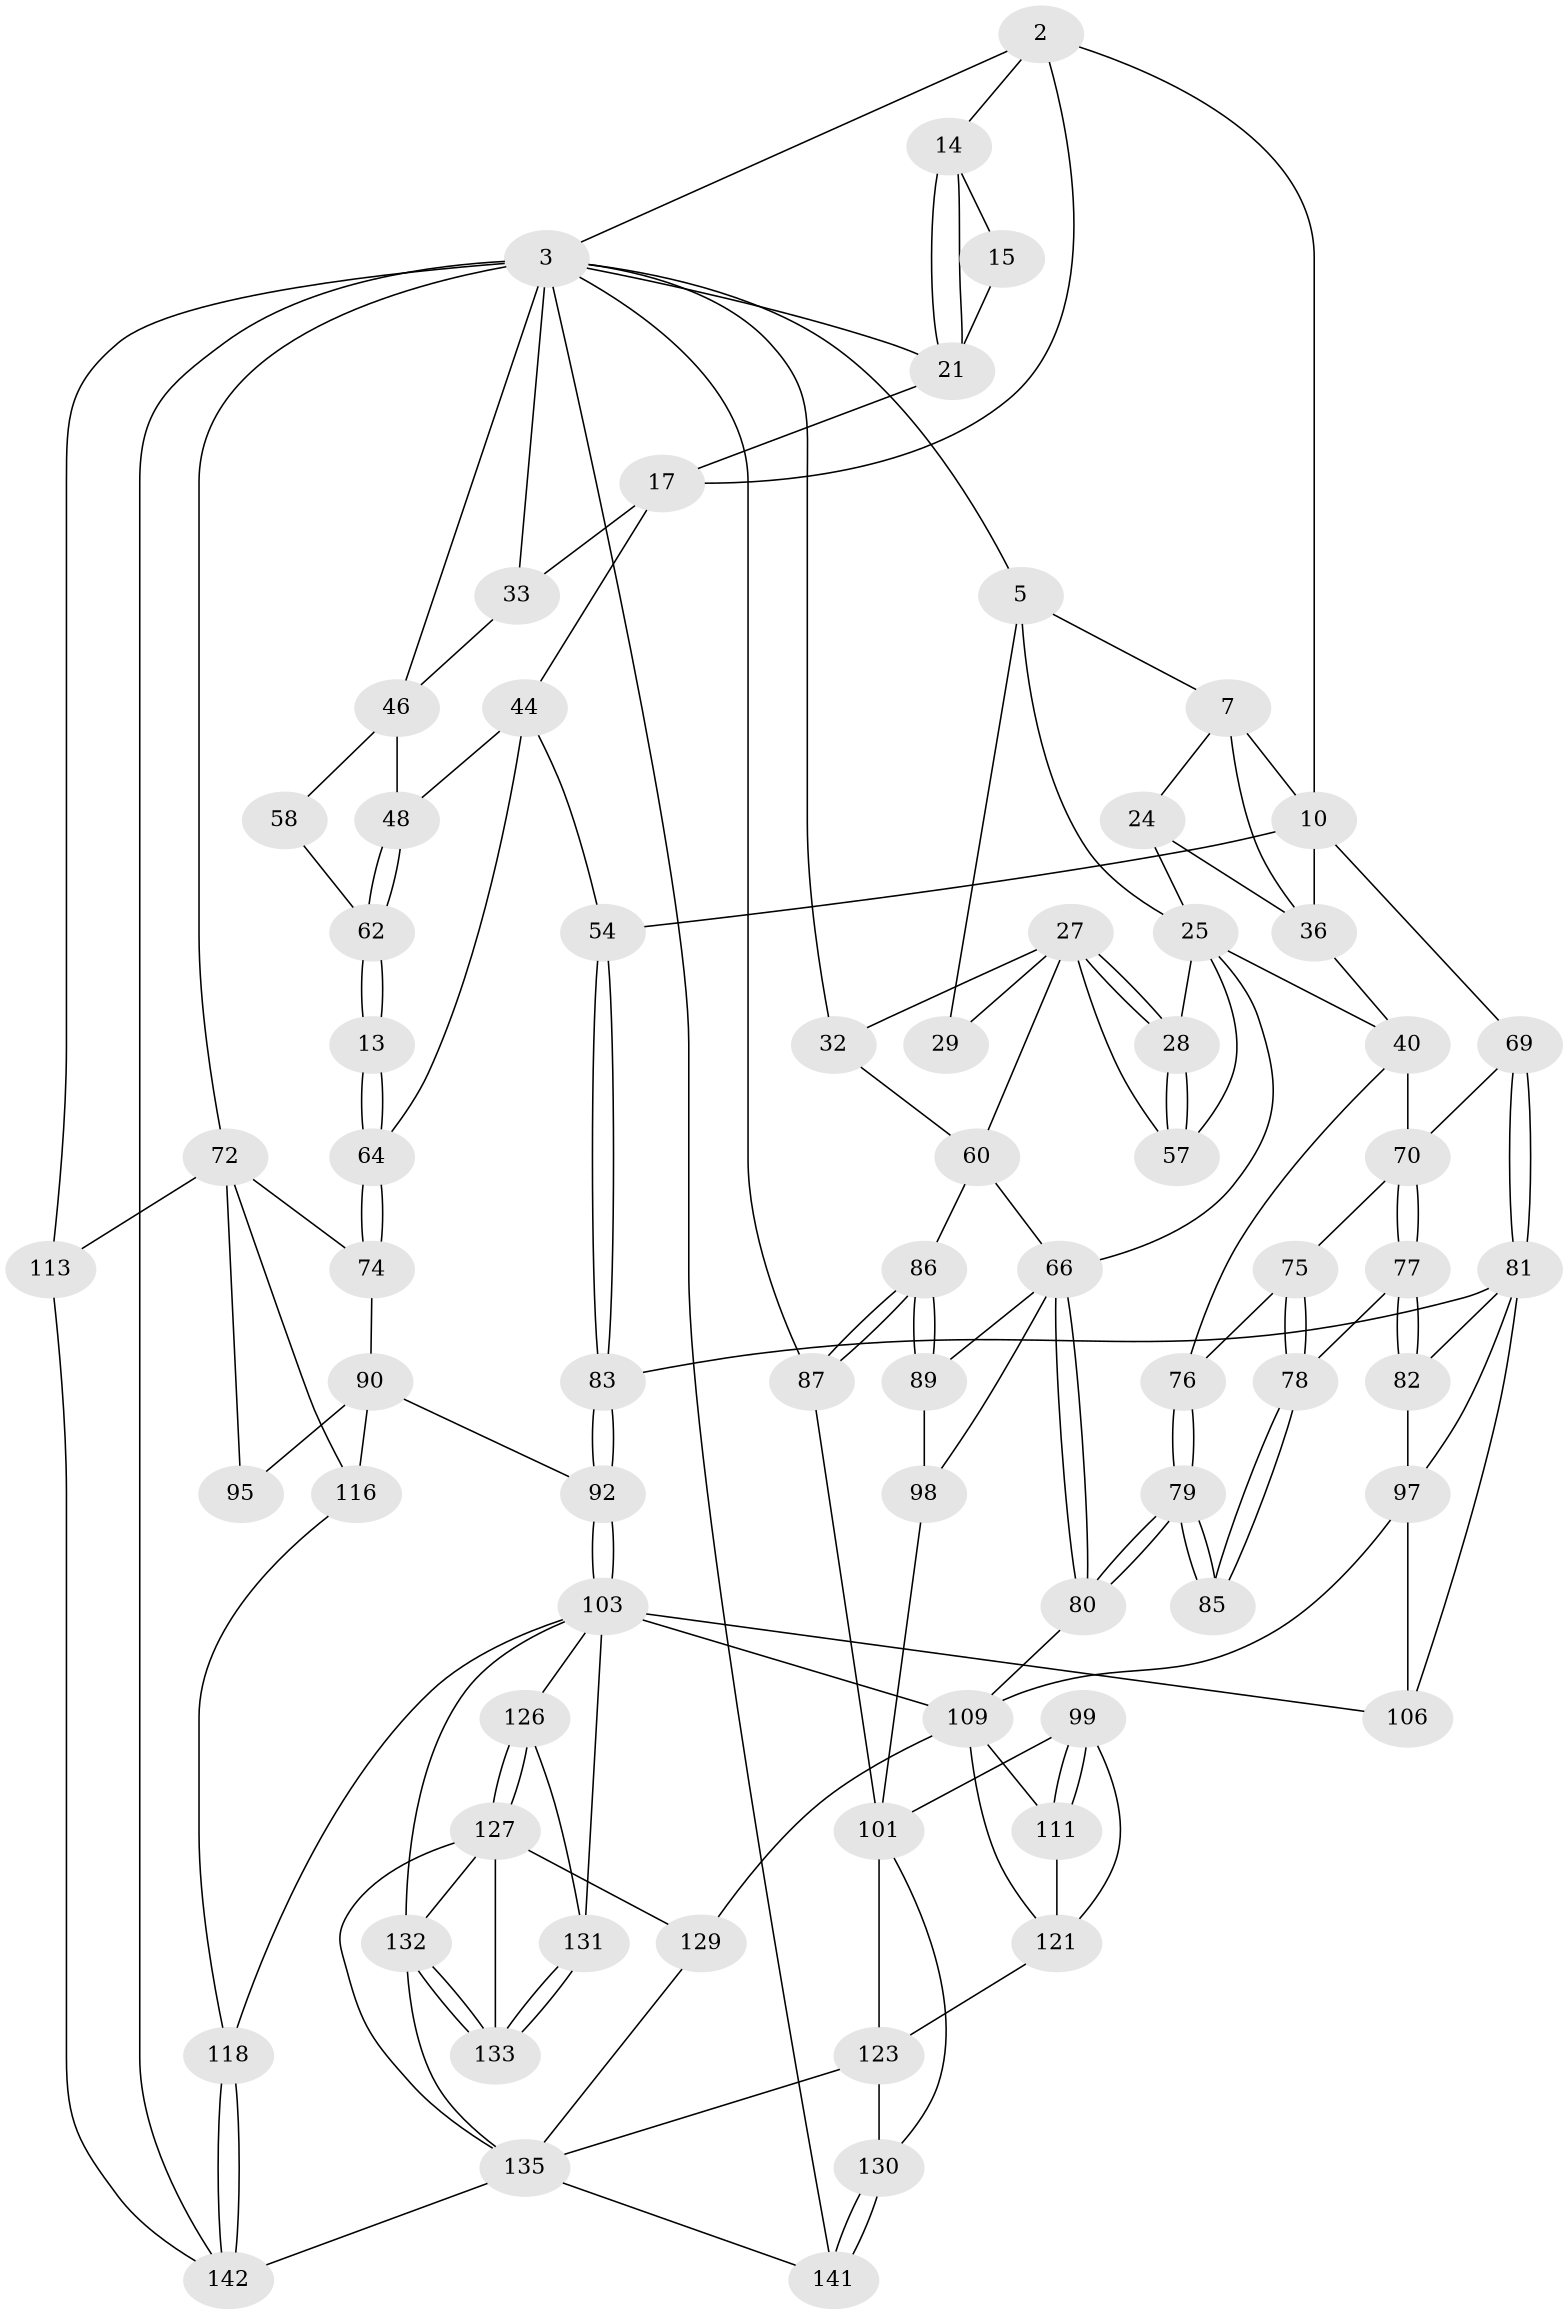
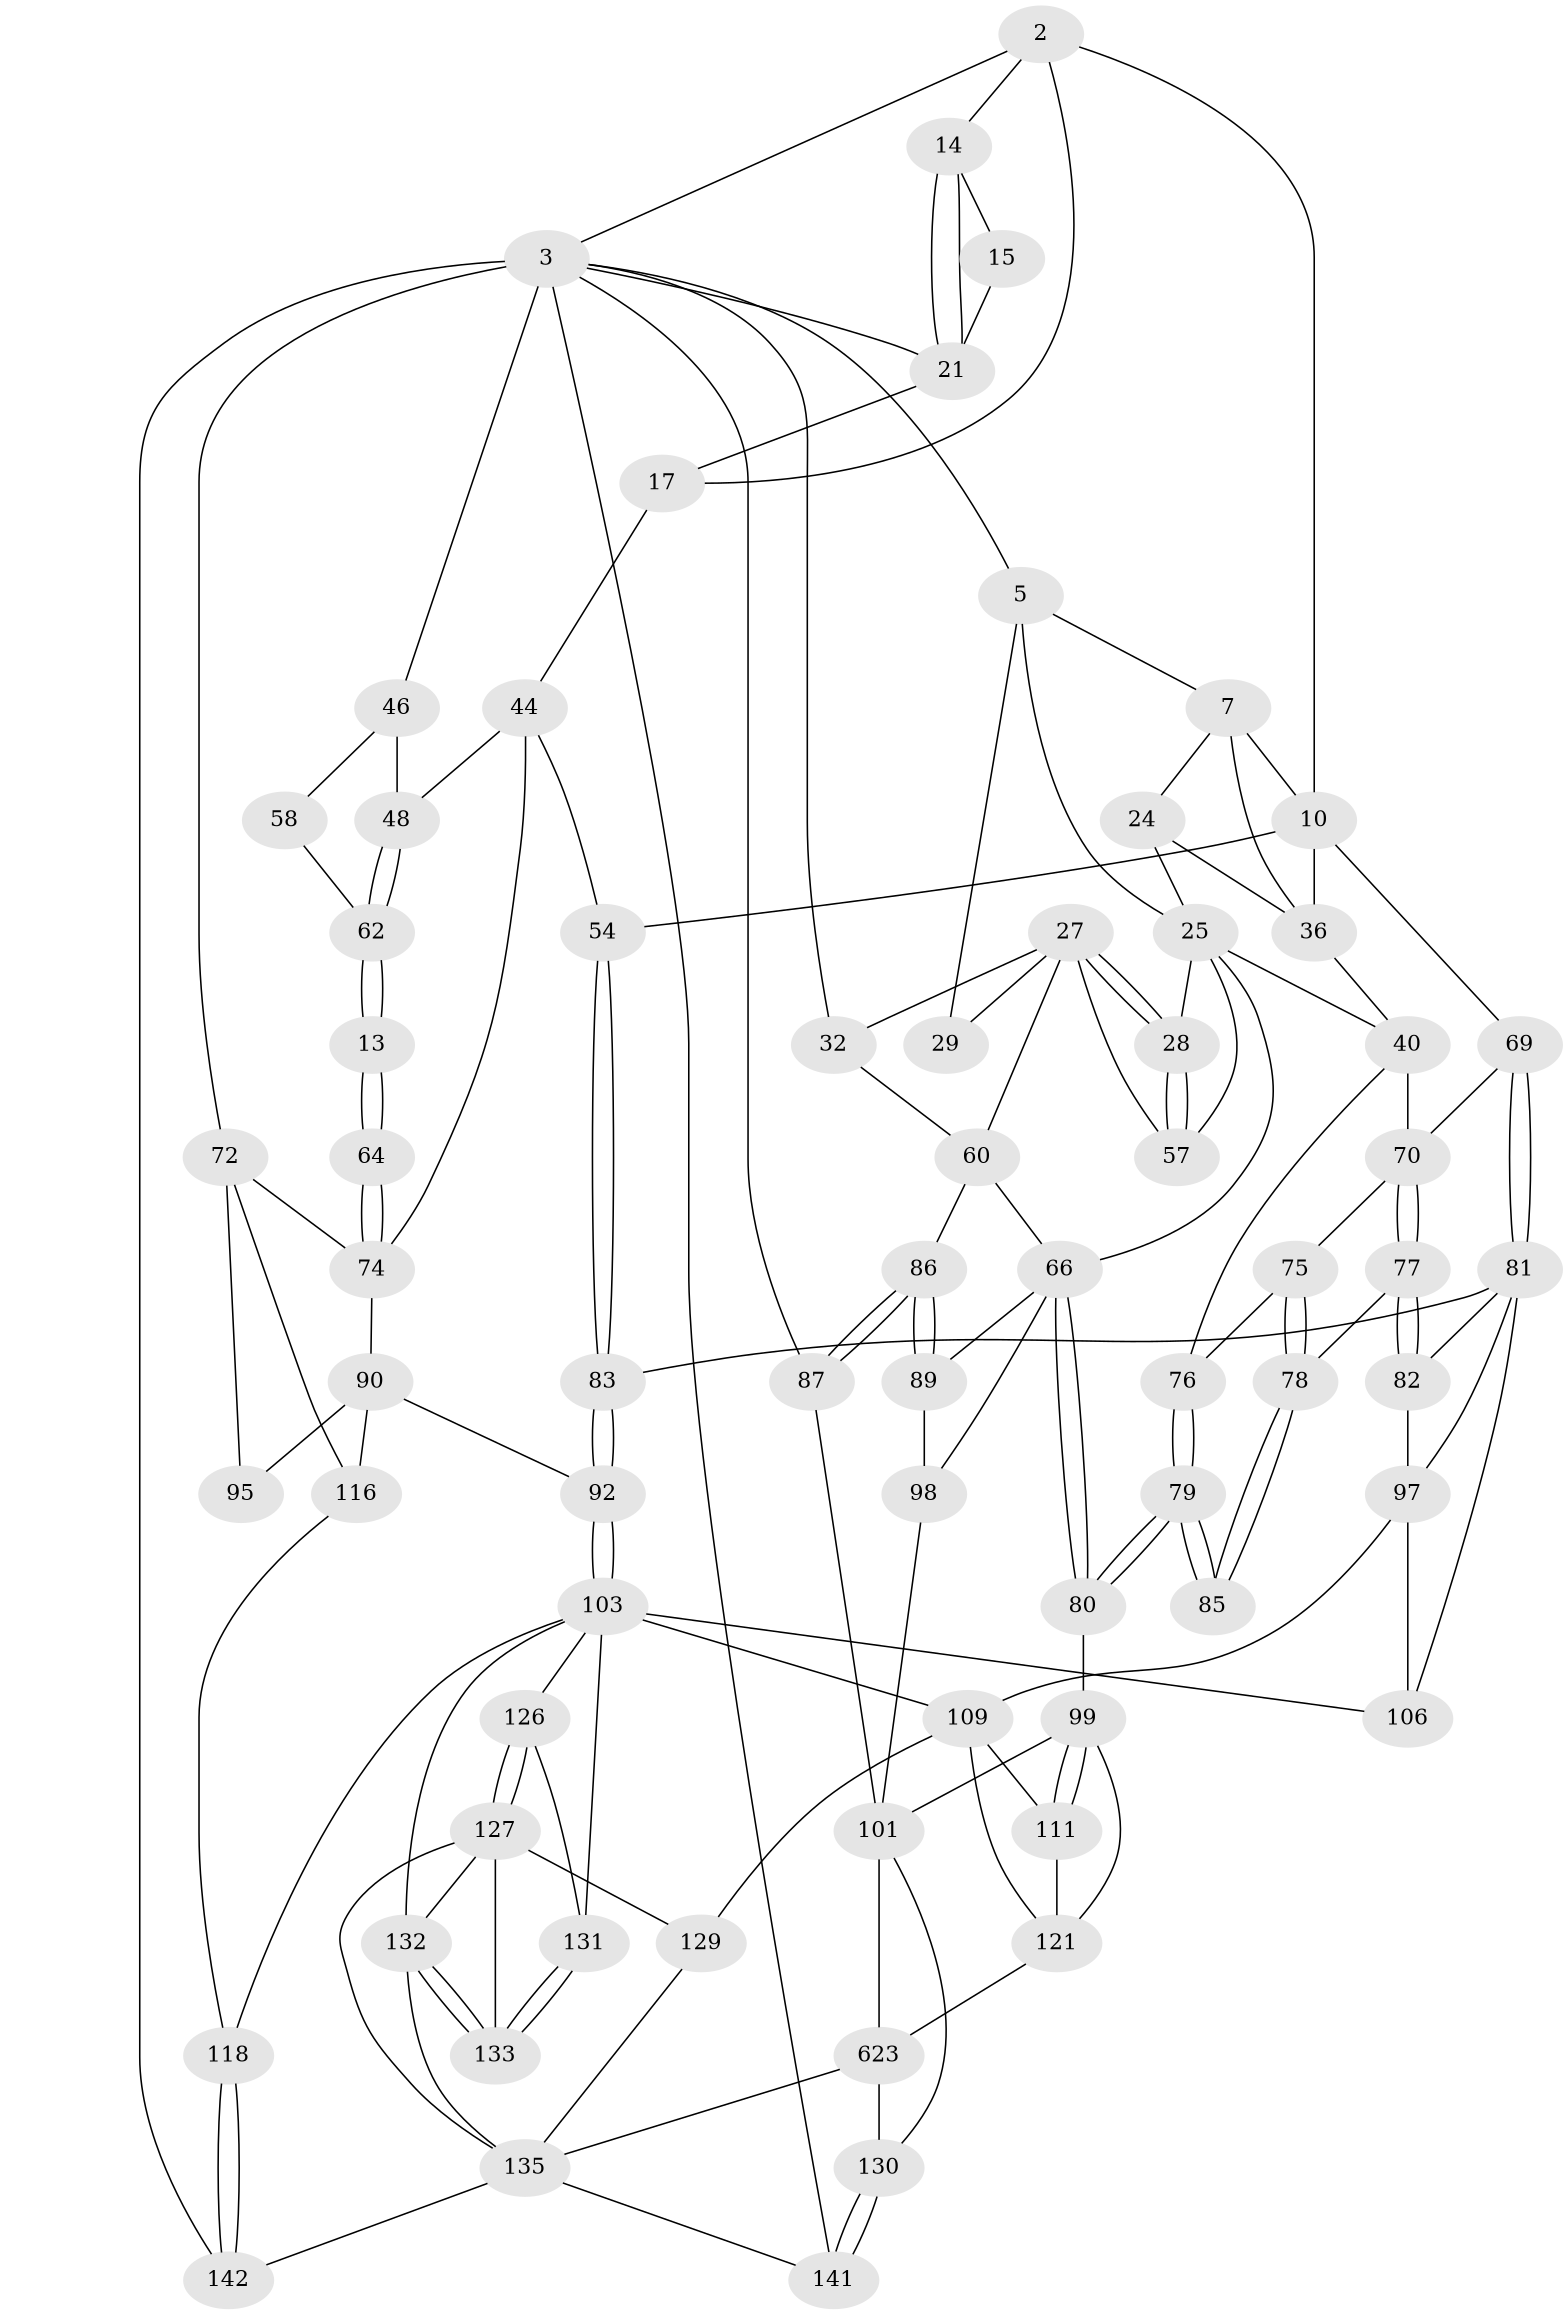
(517, 596) -> none
(476, 941) -> (497, 1001)
(51, 1270) -> none
(1033, 1656) -> (1083, 1663)
(879, 2056) -> (879, 2056)
